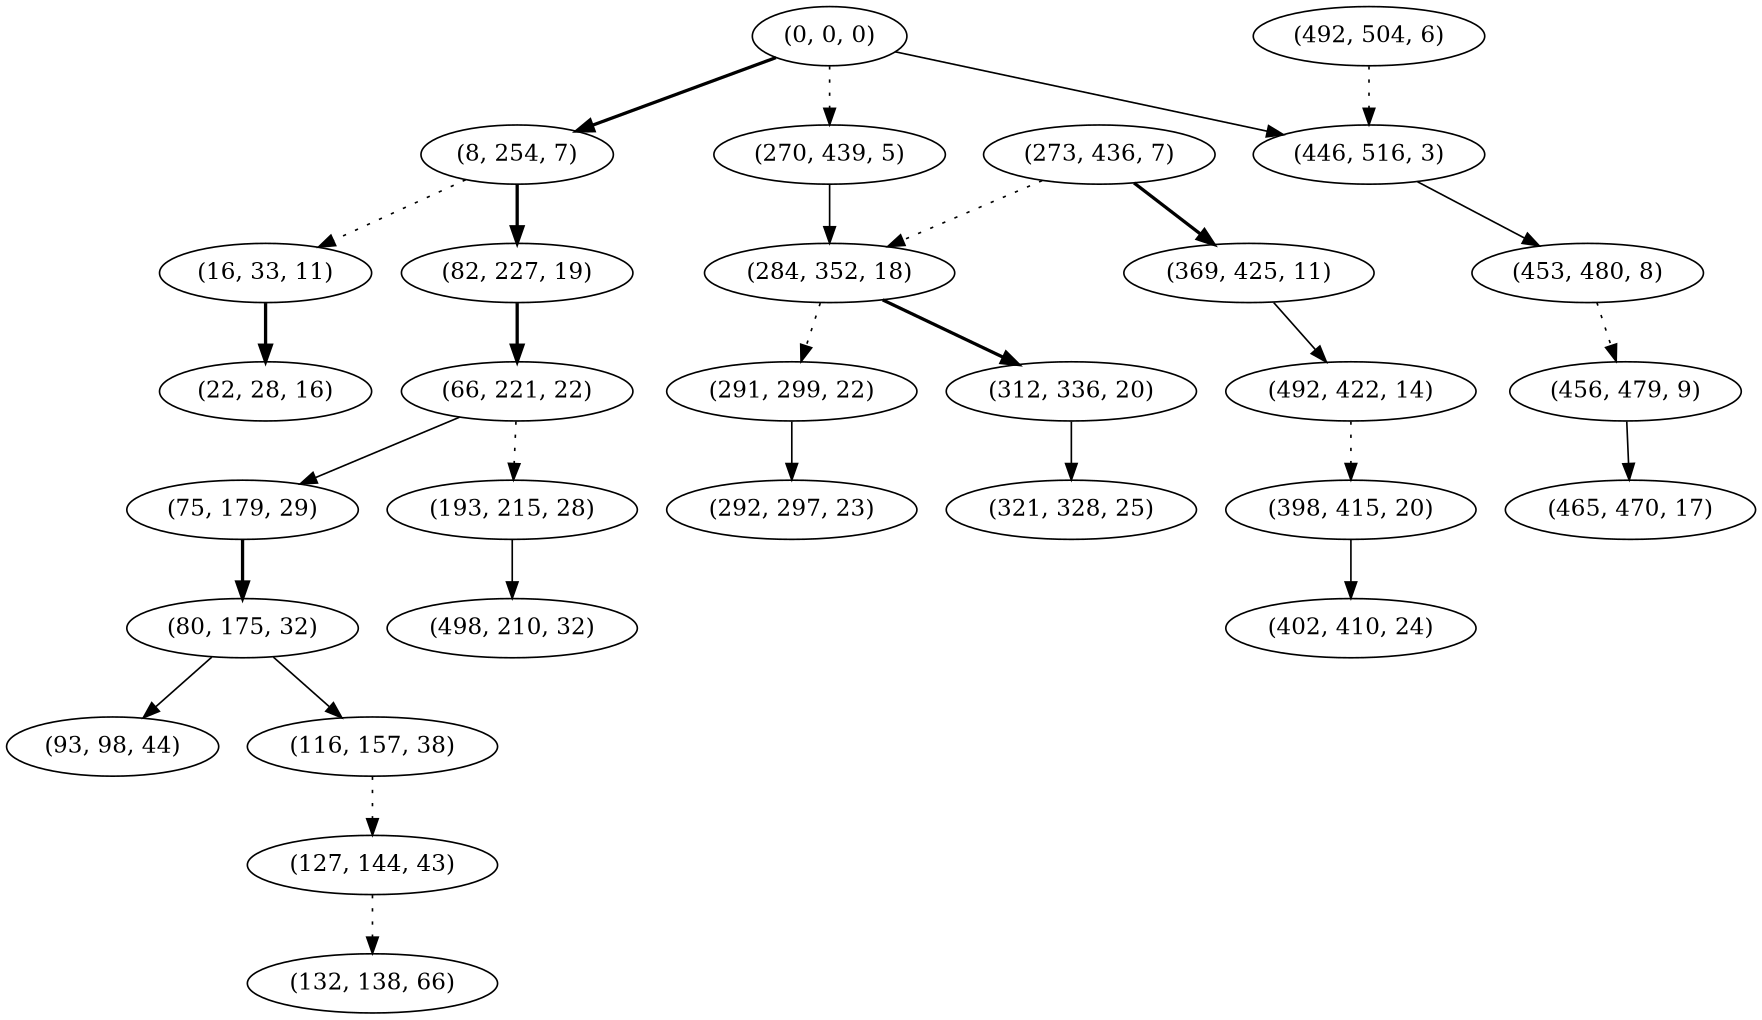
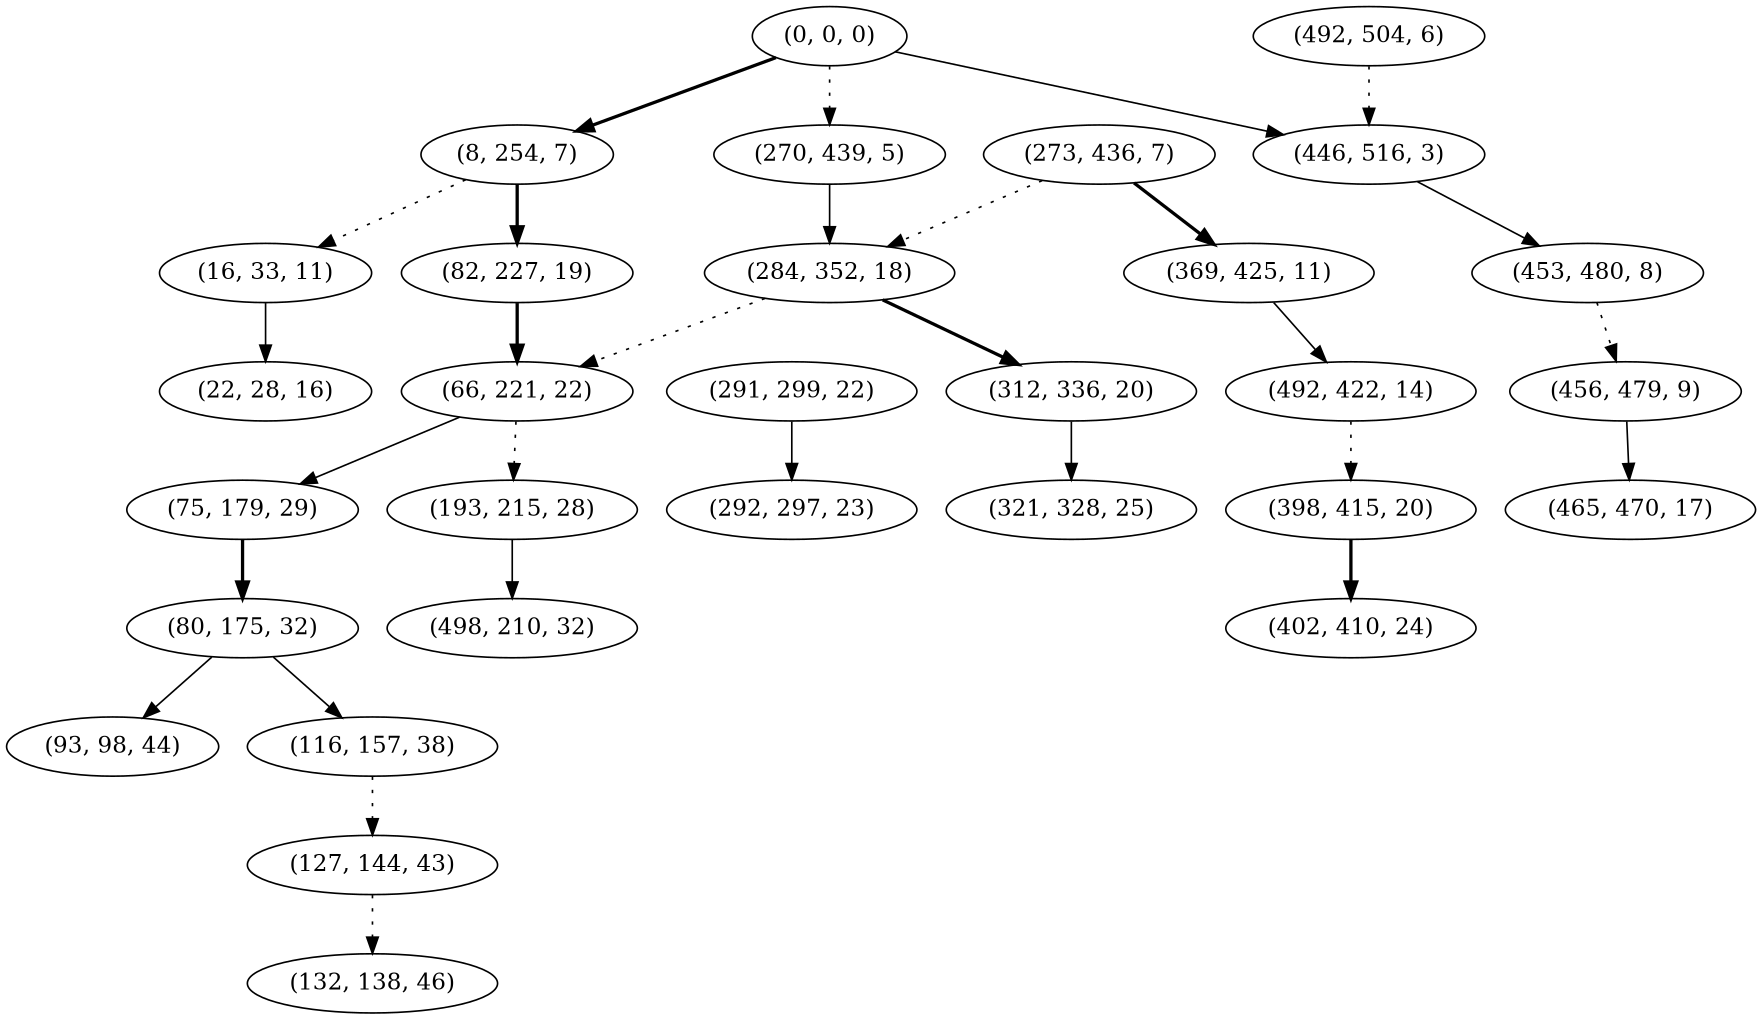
(266, 324) -> (266, 324)
(813, 324) -> (680, 330)
(1351, 561) -> (1351, 561)
(372, 983) -> (372, 983)
